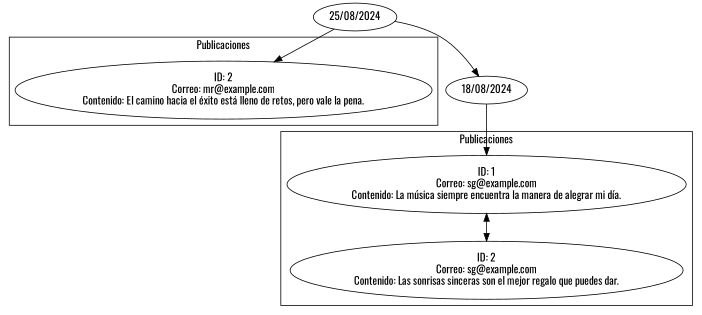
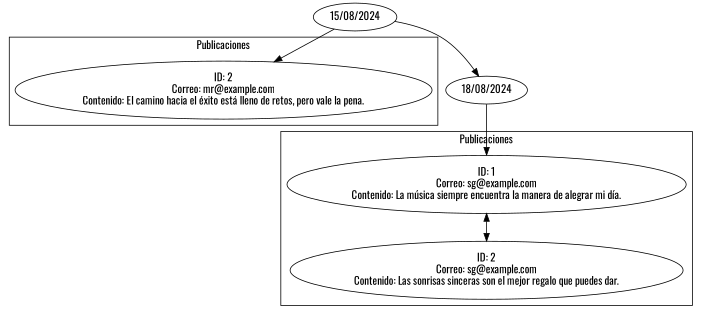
(355, 17) -> (355, 17)
